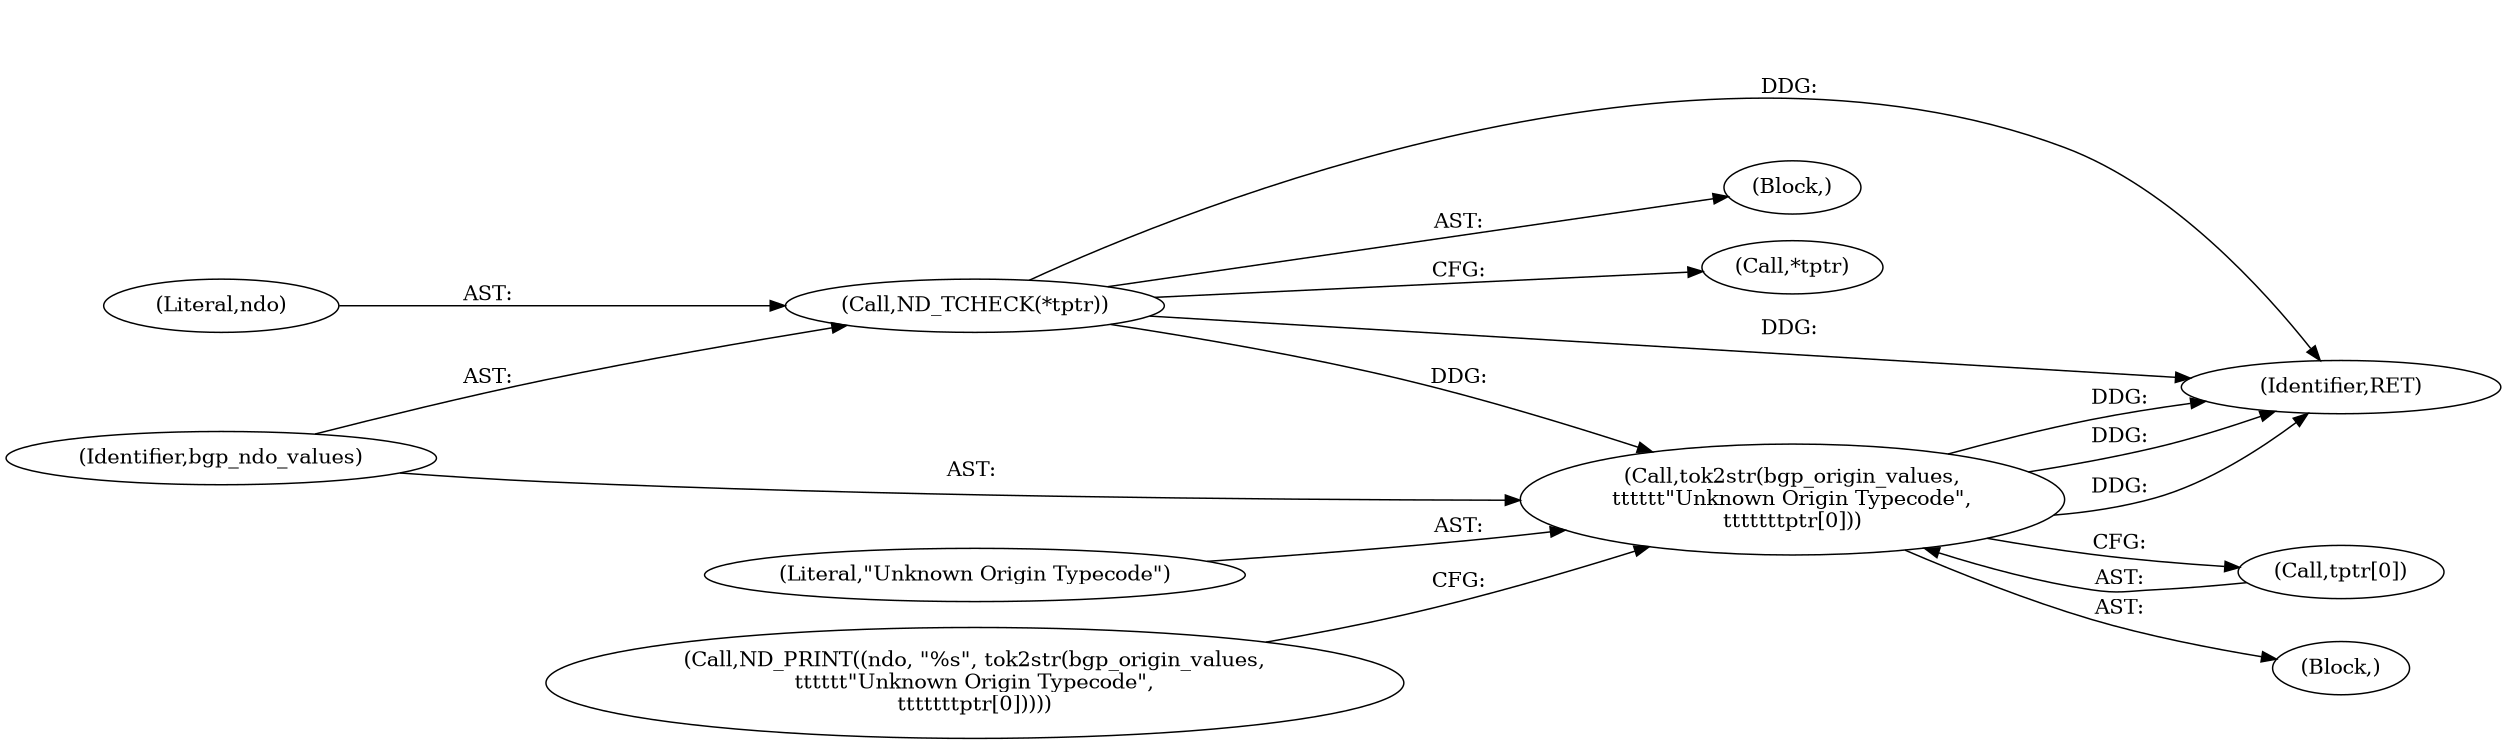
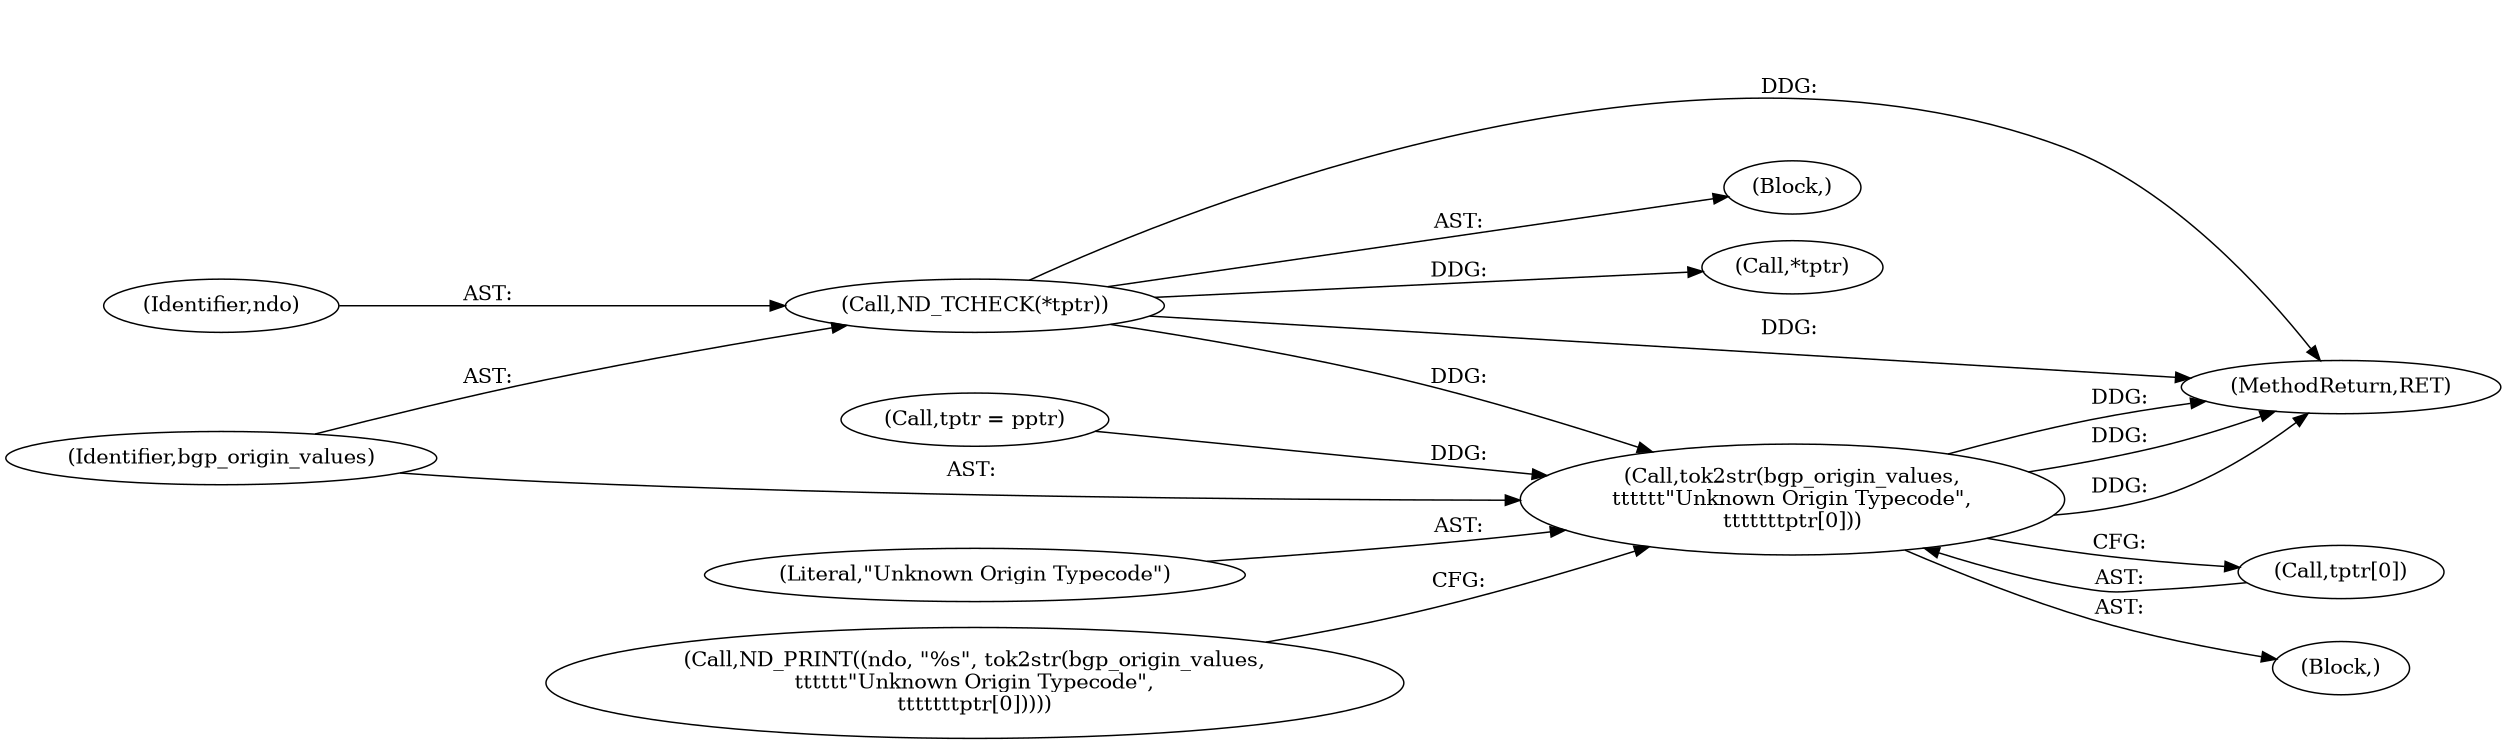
(1462, 271) -> (1462, 271)
(221, 306) -> (221, 306)
(2341, 387) -> (2341, 387)
none -> (975, 420)
(221, 458) -> (221, 458)
